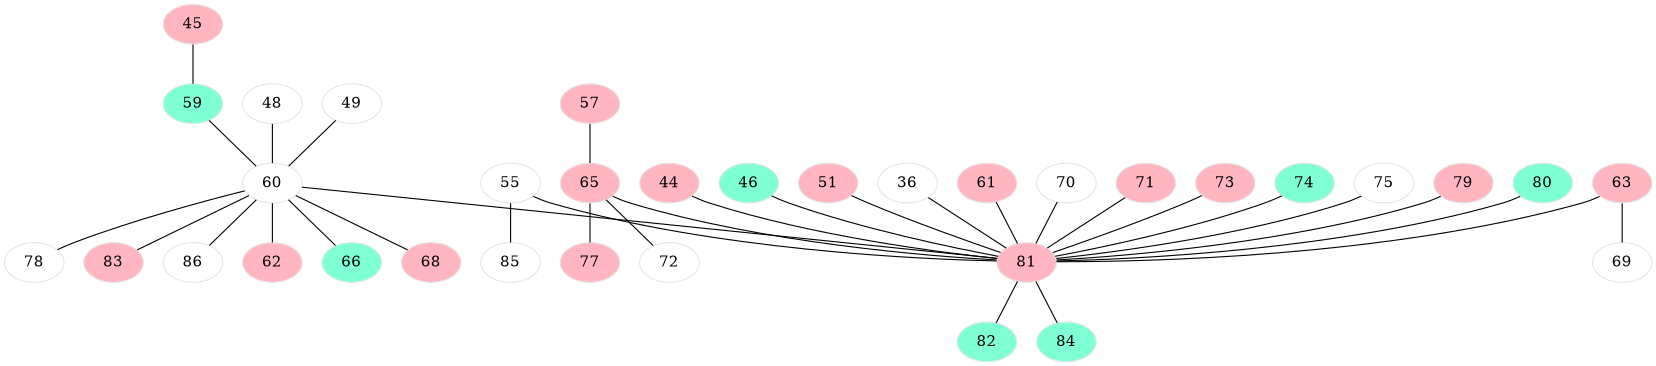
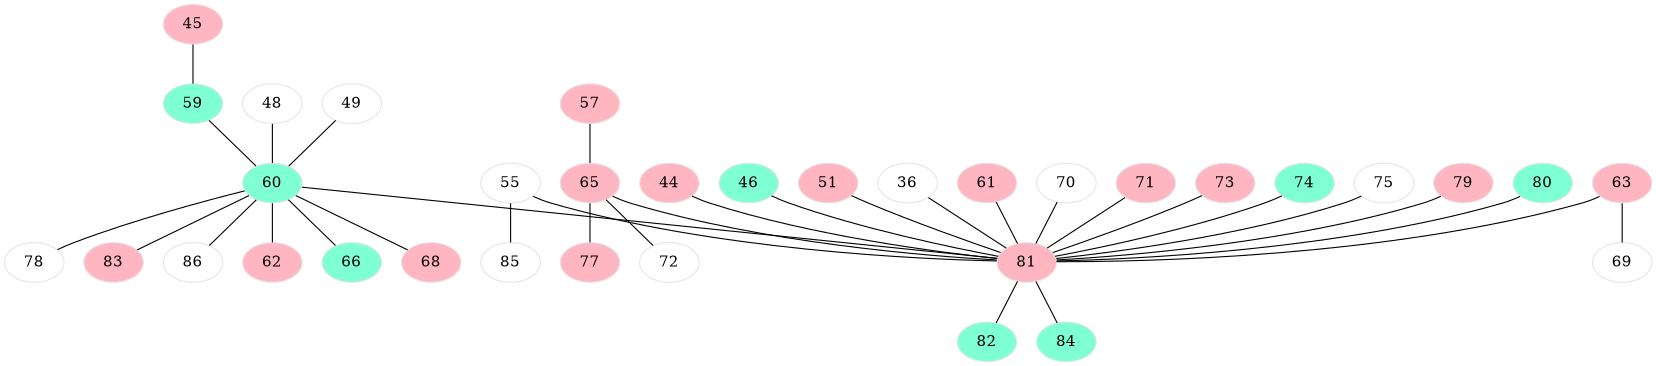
(272, 183) -> (272, 183)
